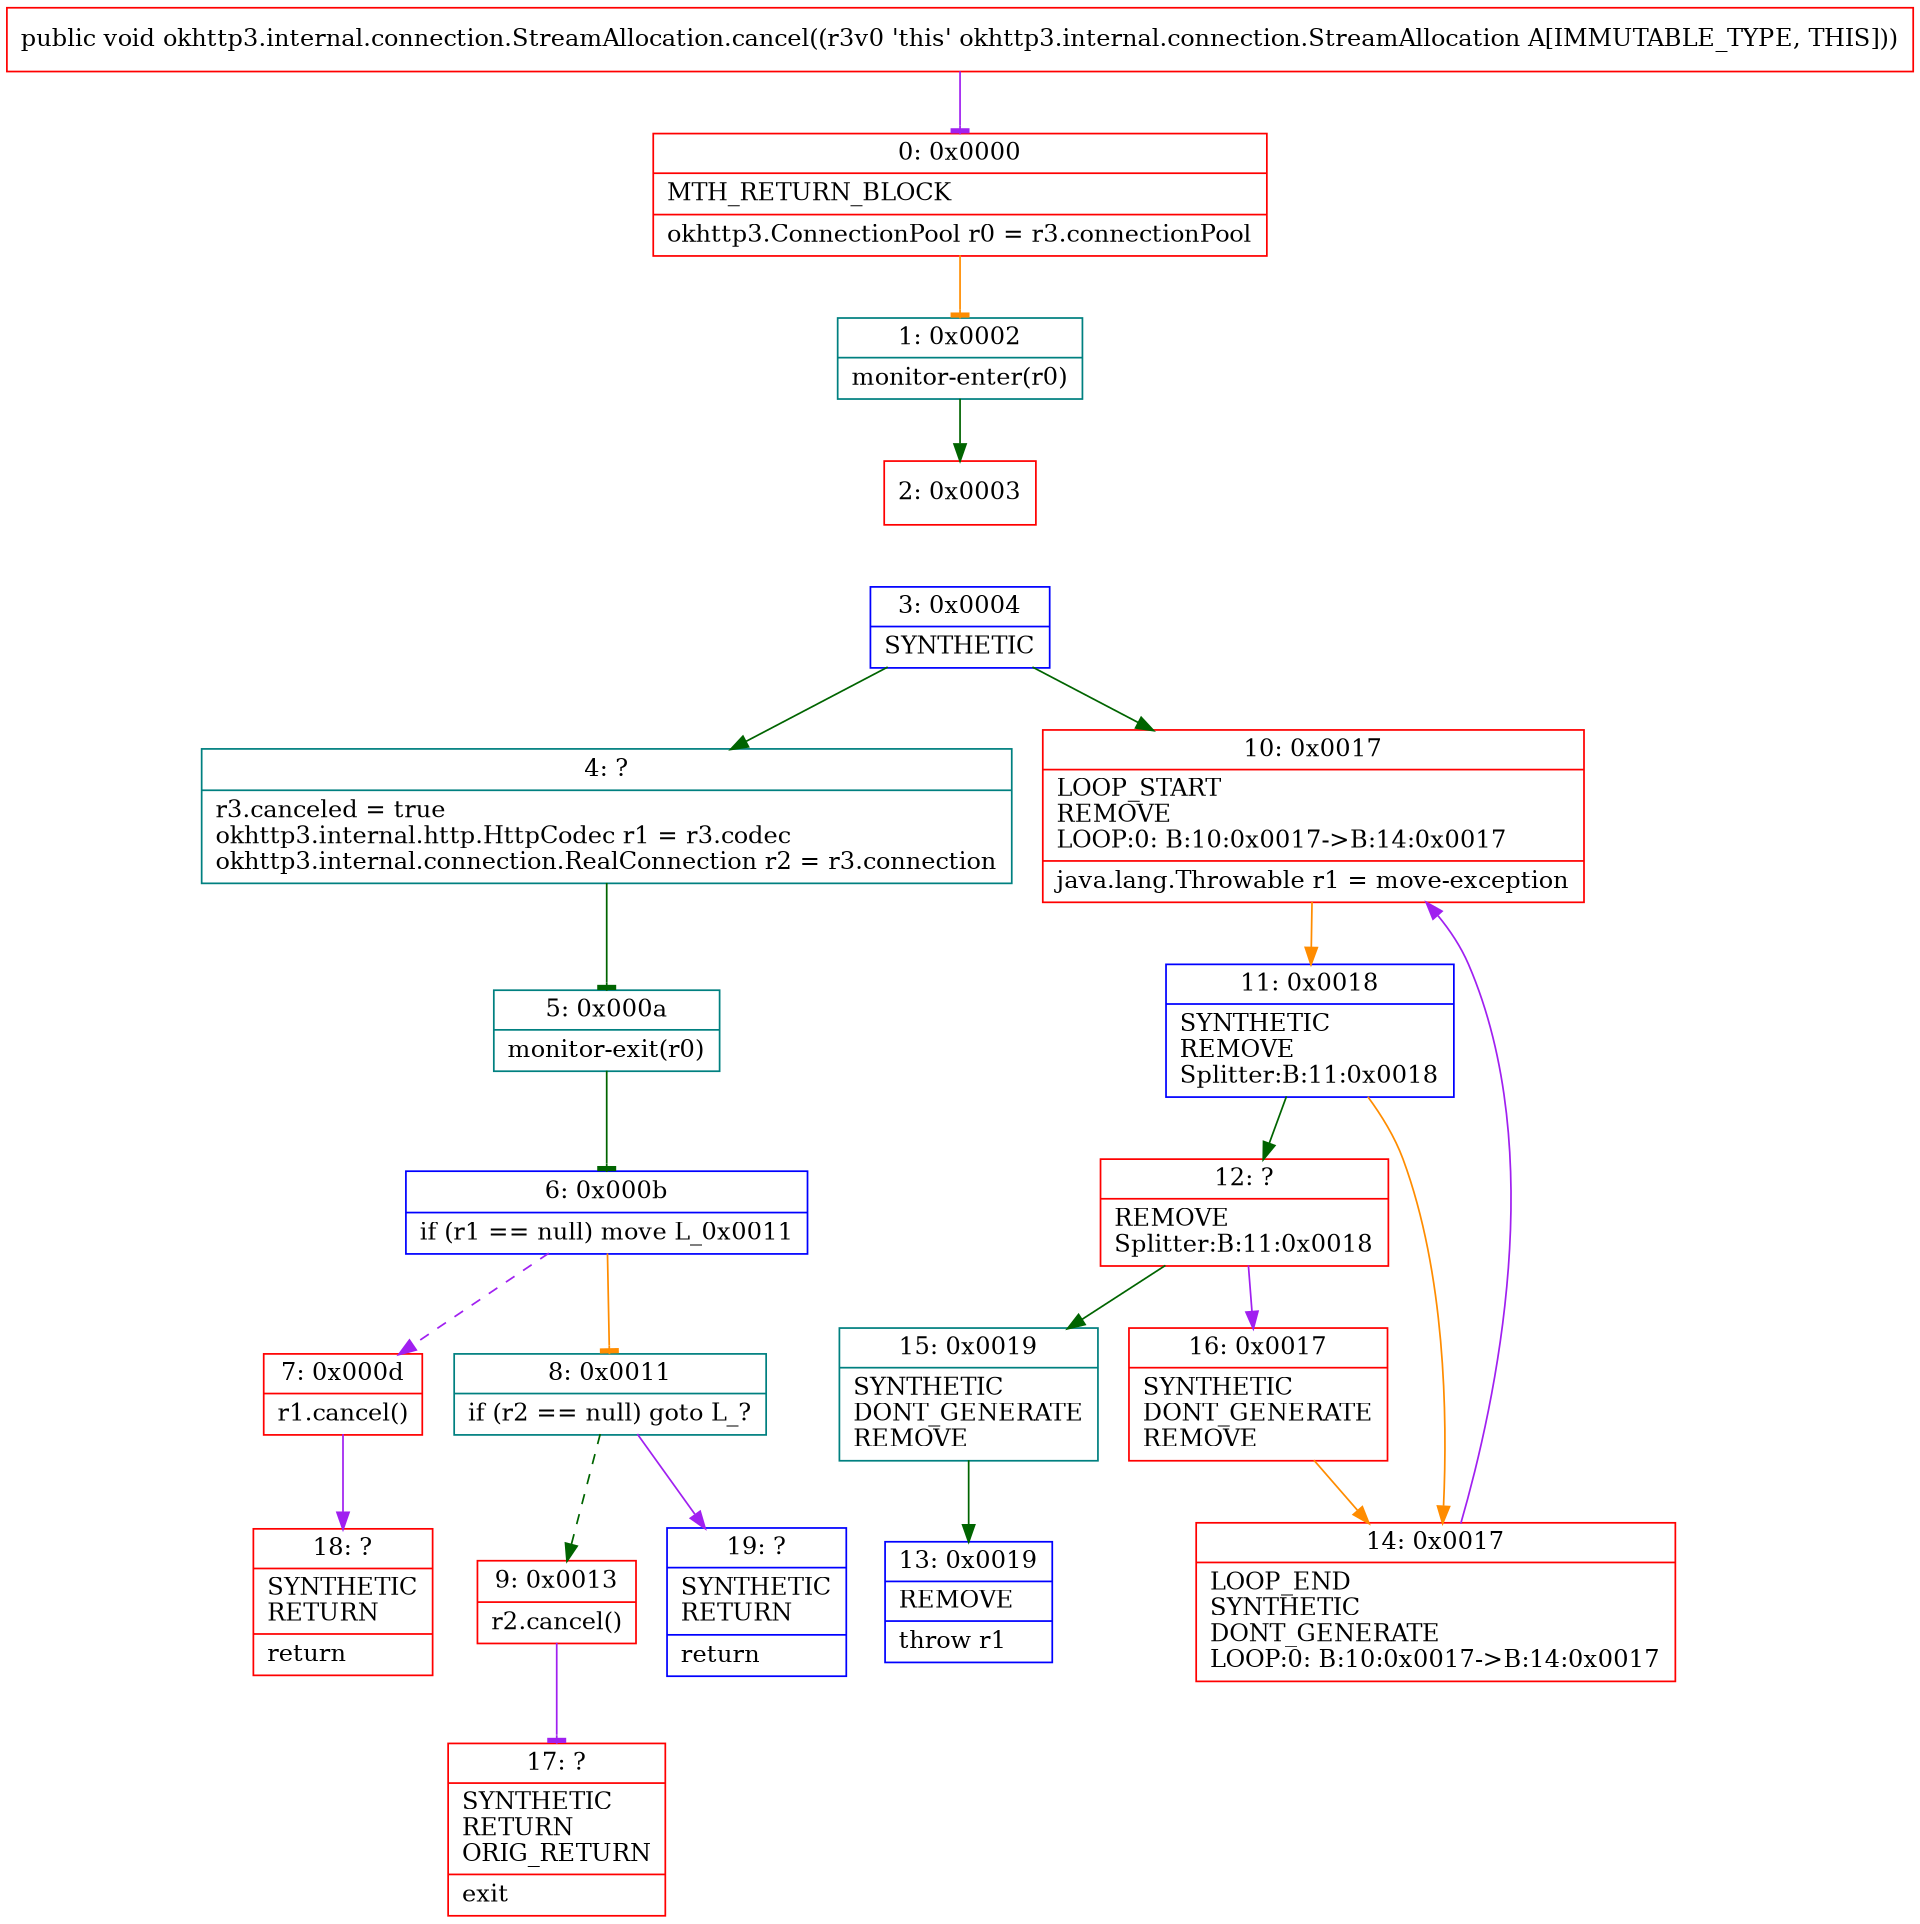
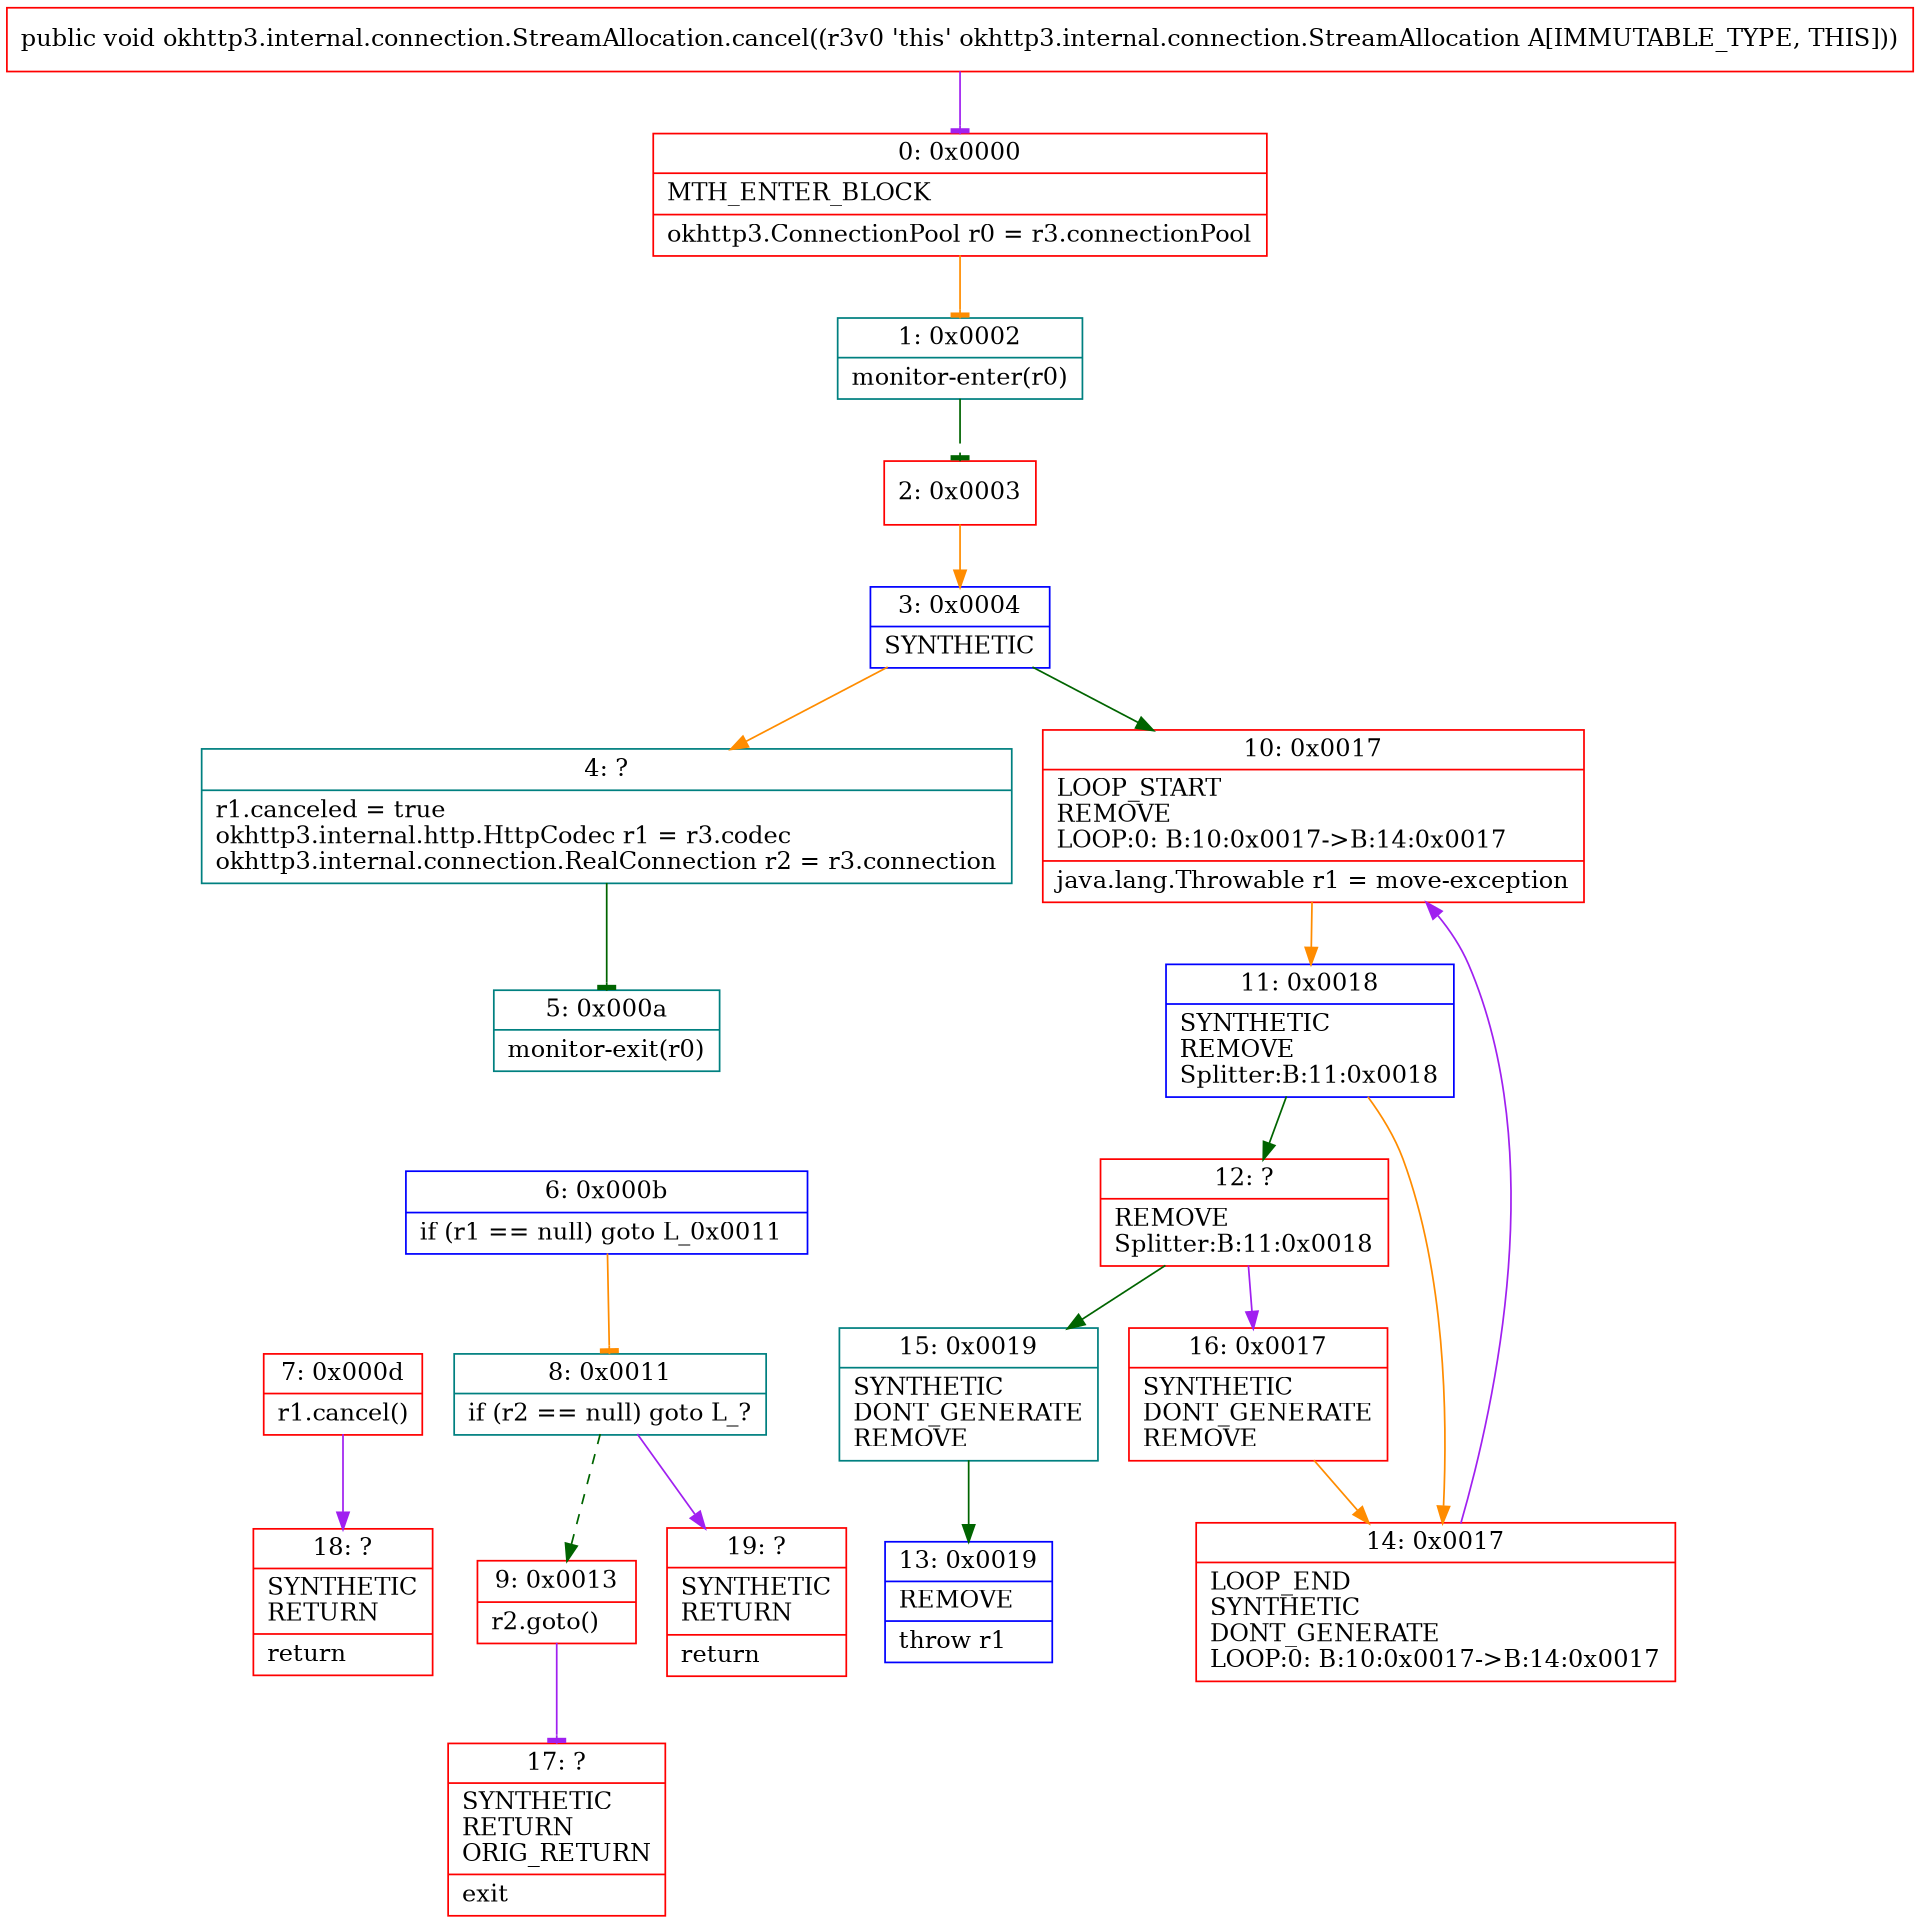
(810, 193) -> (800, 193)
(960, 421) -> (960, 421)
none -> (960, 547)
(817, 704) -> (817, 704)
(331, 810) -> (331, 810)
(607, 1117) -> none
(607, 1232) -> (602, 1232)
(481, 1299) -> none
(757, 1602) -> (757, 1602)
(557, 1622) -> (546, 1622)
